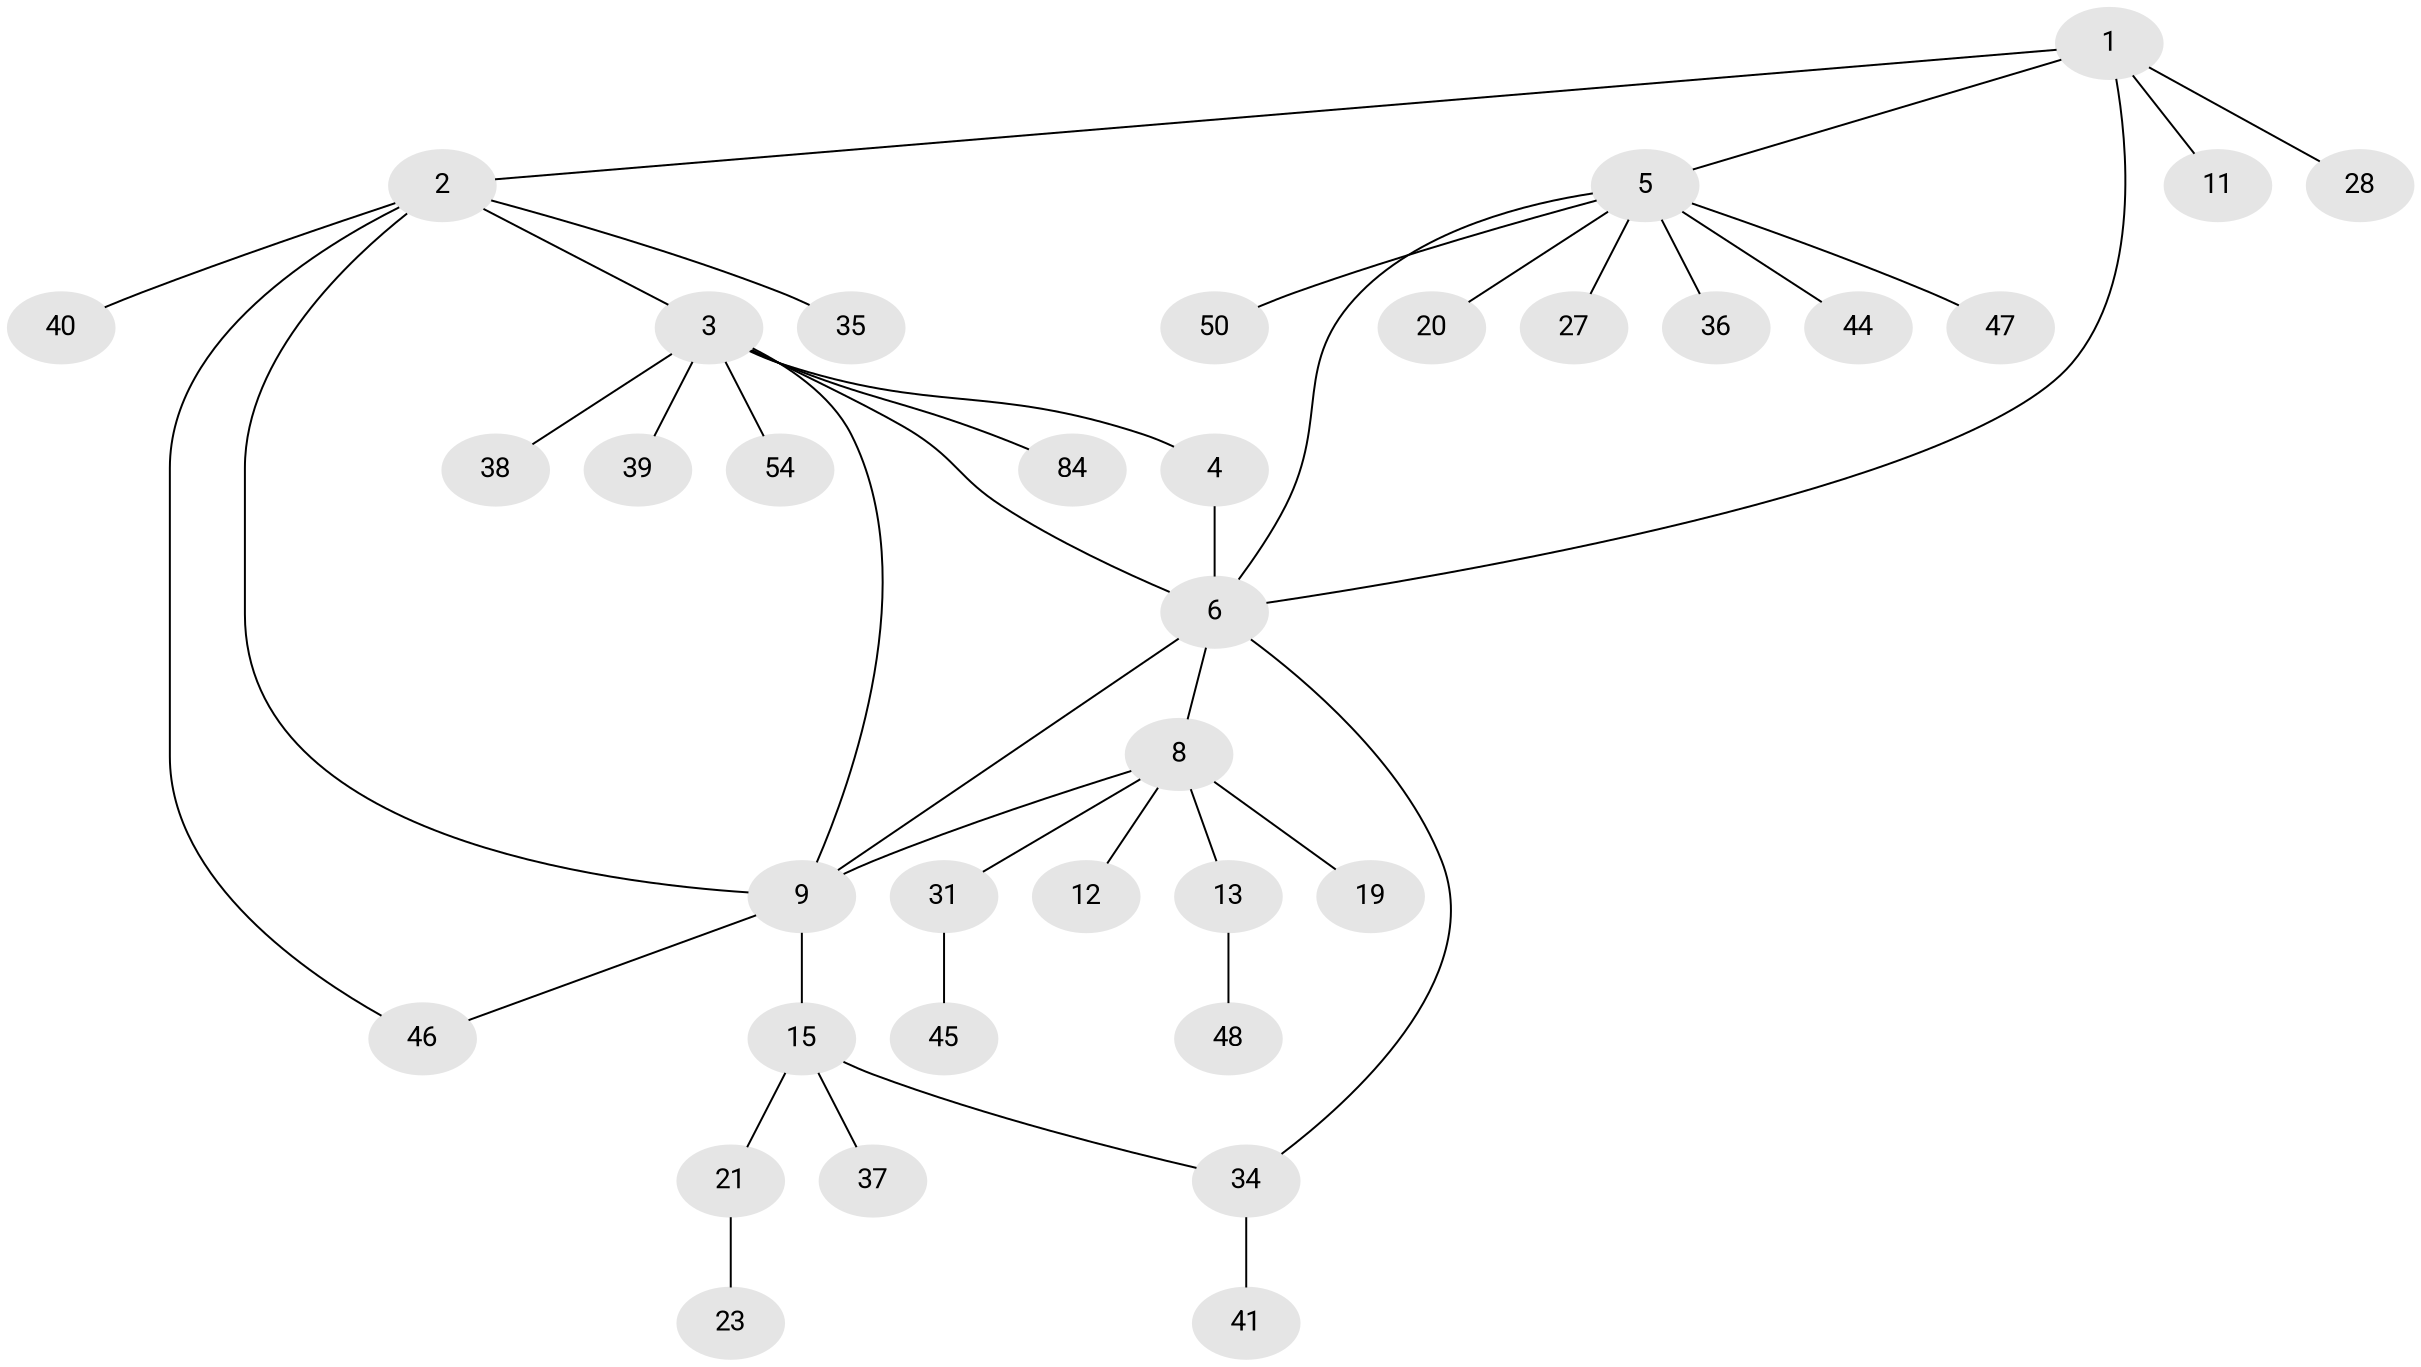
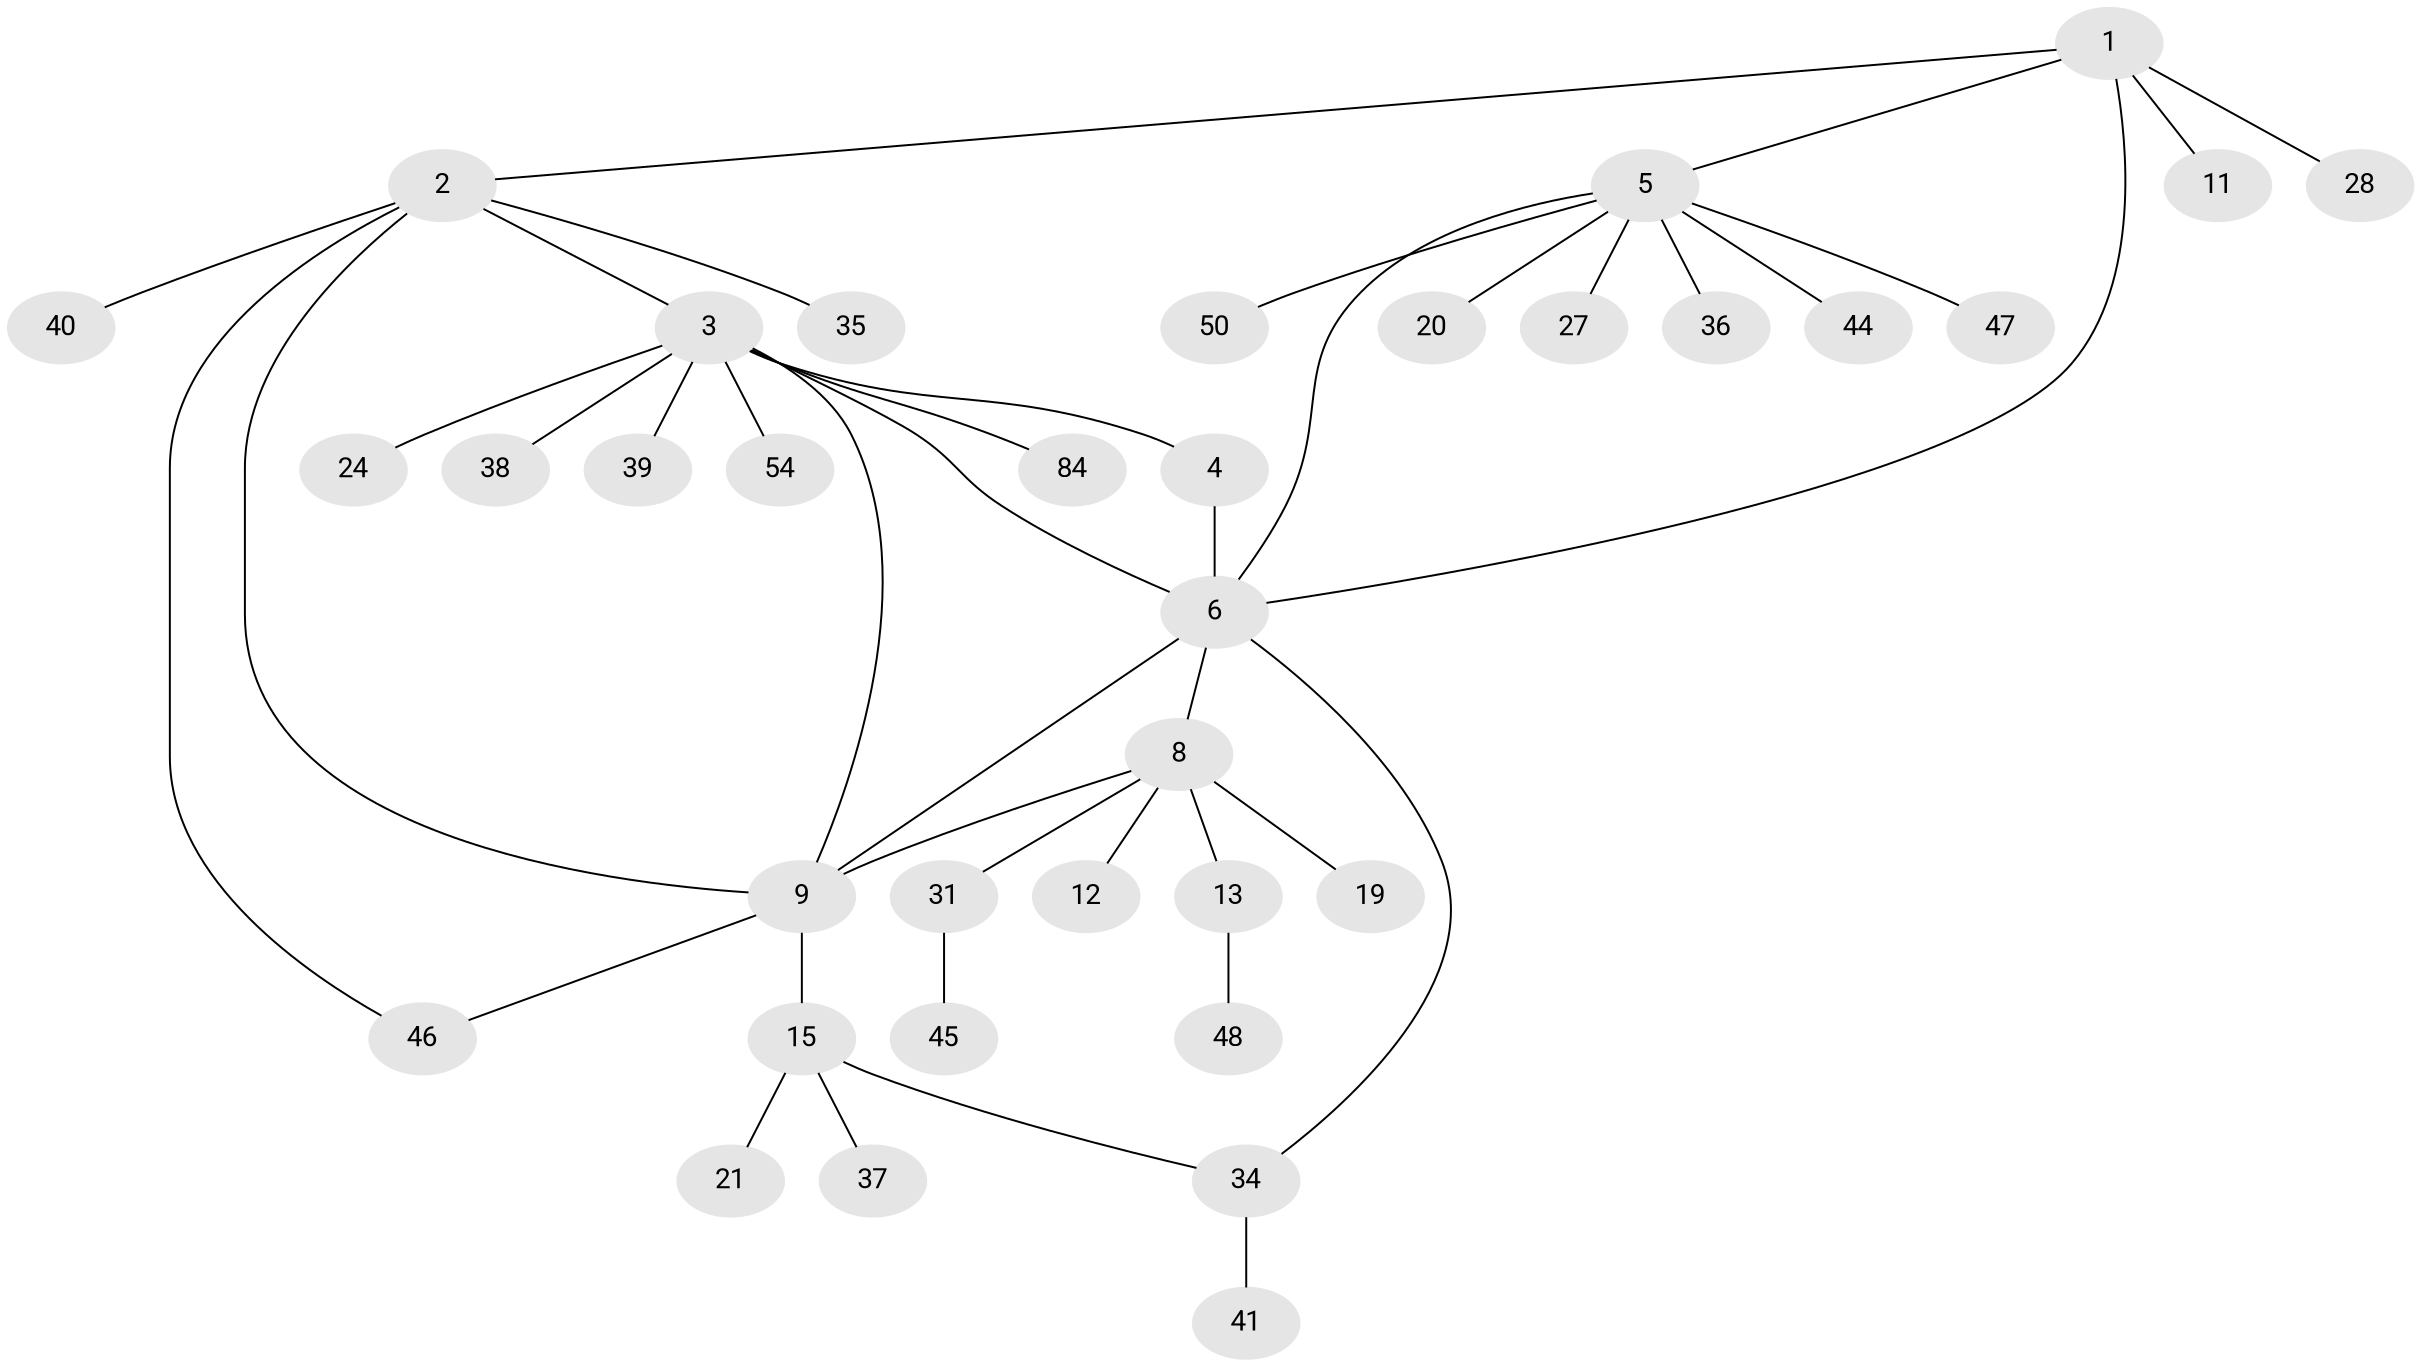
none -> (354, 470)
(731, 1323) -> none
